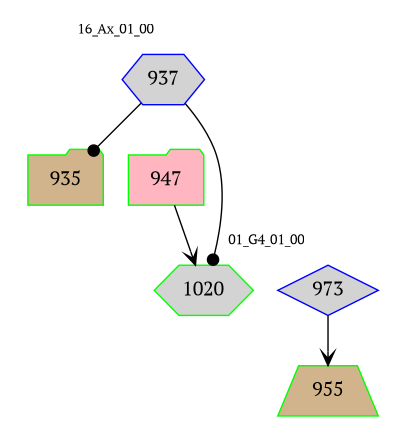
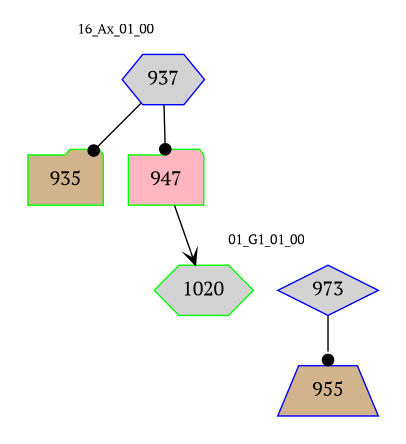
(221, 174) -> (165, 124)
(267, 241) -> (267, 241)
(328, 334) -> (328, 334)
(328, 391) -> (328, 391)
